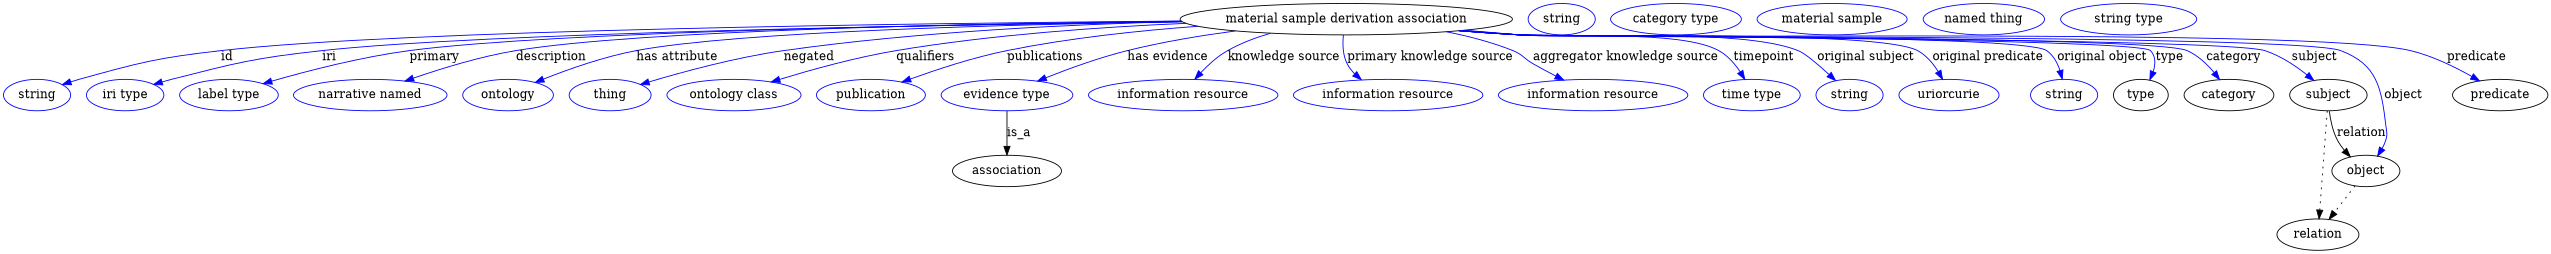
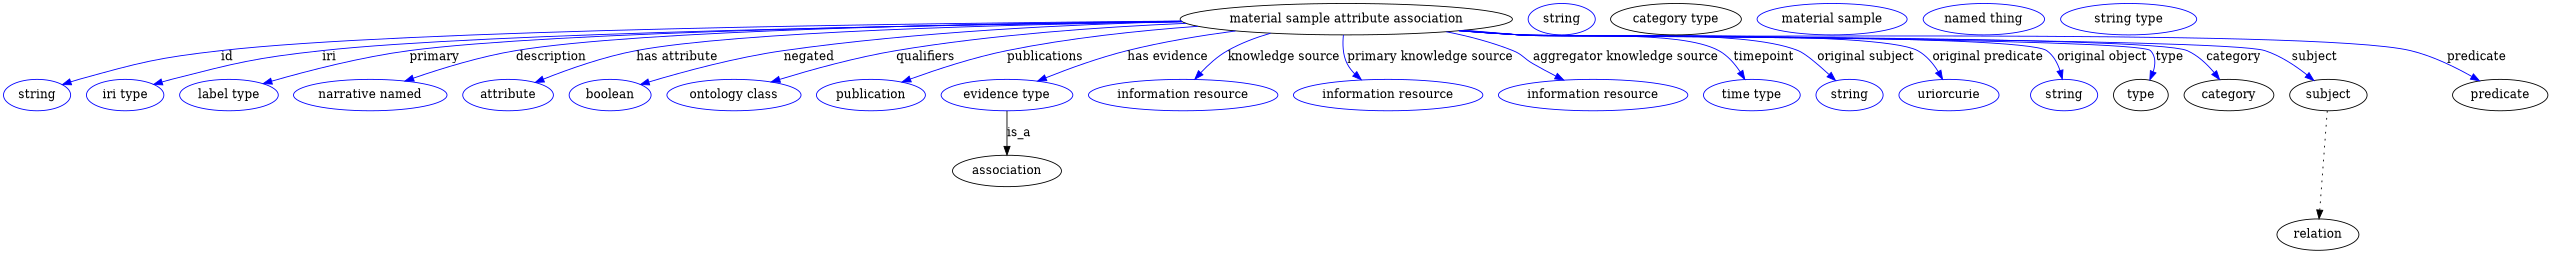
(1346, 19) -> (1346, 19)
(1676, 19) -> (1676, 19)
(508, 95) -> (508, 95)
(610, 95) -> (610, 95)
(2366, 171) -> none
